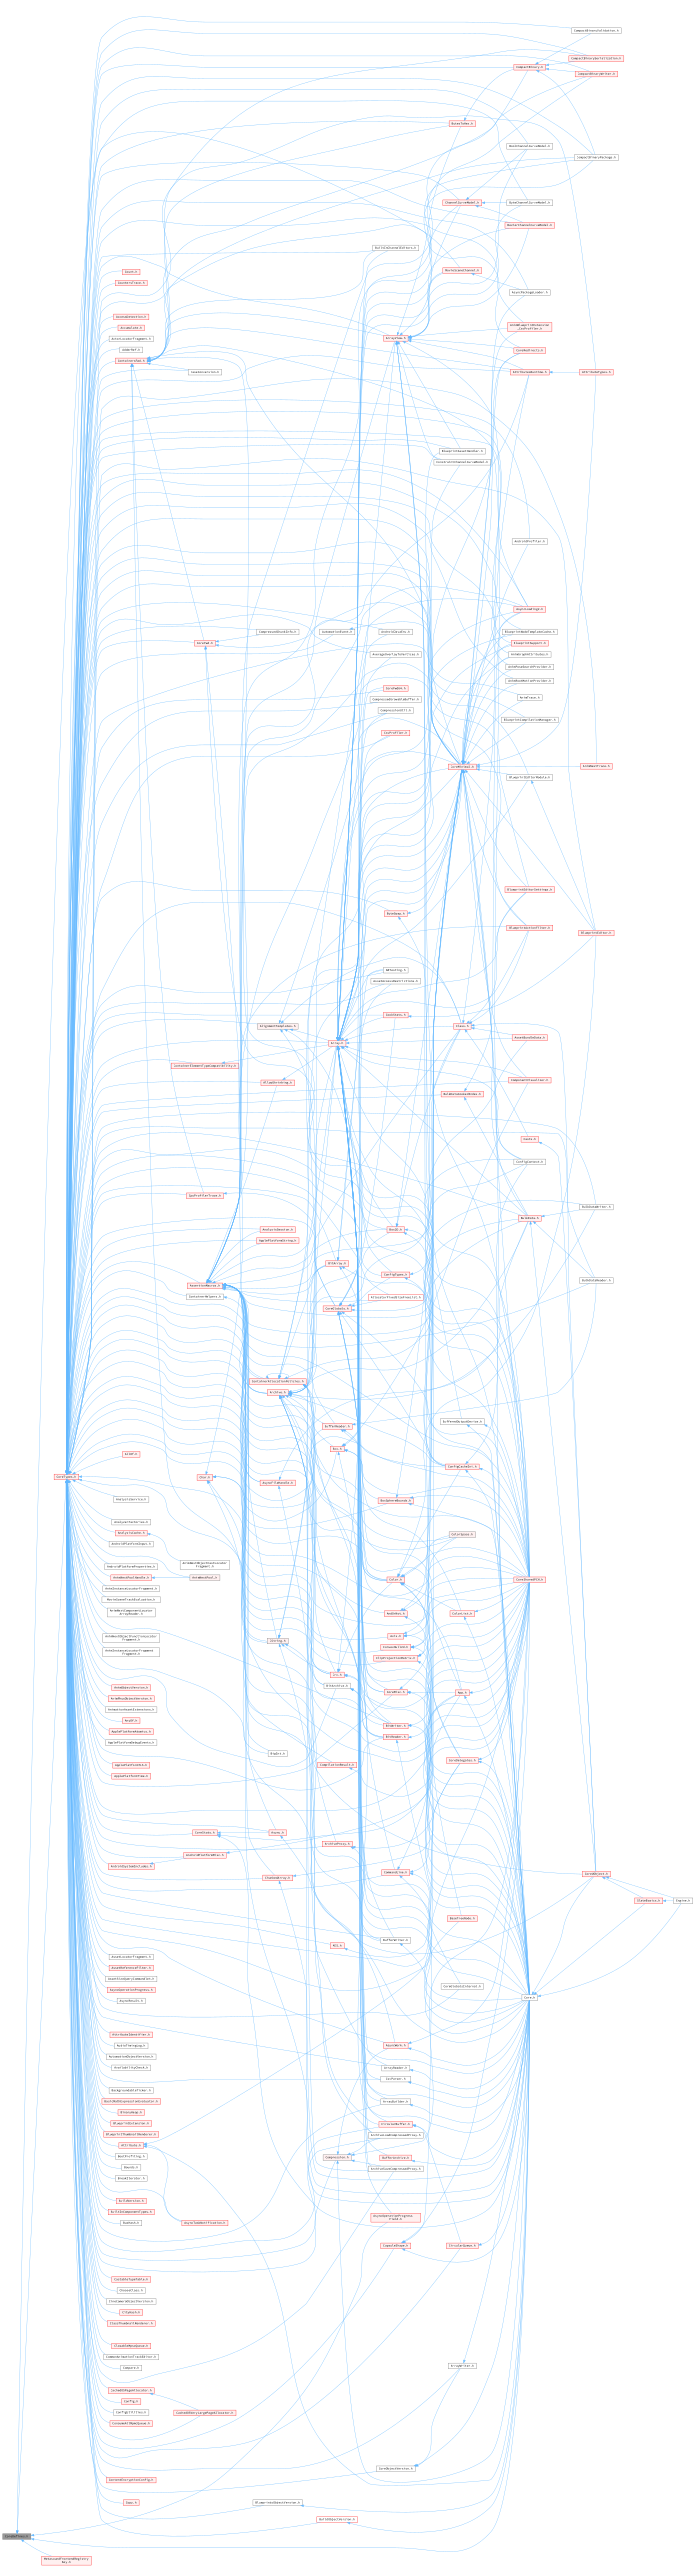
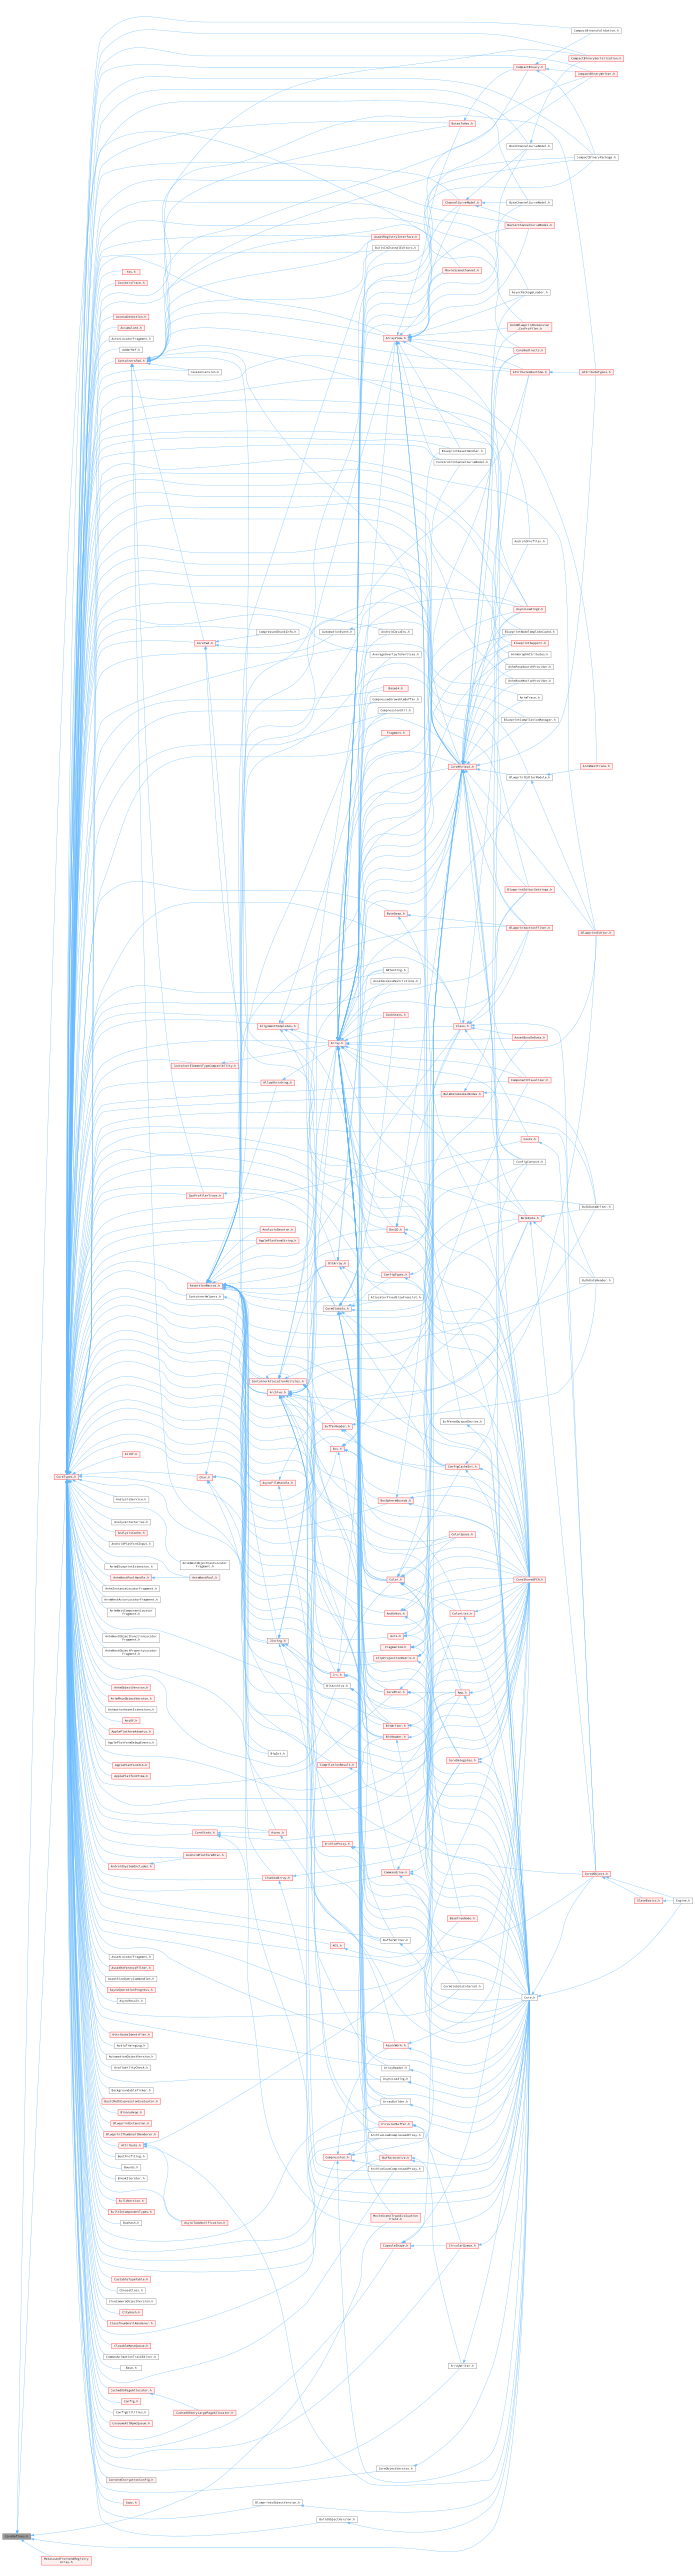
(558, 64) -> (549, 95)
none -> (396, 237)
(131, 272) -> (131, 272)
(501, 283) -> (467, 317)
(396, 688) -> (396, 688)
(396, 733) -> (396, 733)
(530, 767) -> (565, 772)
(442, 866) -> (458, 920)
none -> (360, 870)
(512, 999) -> (513, 1049)
(278, 1026) -> (278, 1026)
(495, 1155) -> (564, 1119)
none -> (188, 1206)
(319, 1291) -> none
(396, 1297) -> (396, 1297)
(337, 1309) -> (337, 1309)
none -> (139, 1472)
(516, 1498) -> none
(462, 1535) -> (462, 1535)
(166, 1547) -> (140, 1508)
(131, 1567) -> (131, 1567)
(131, 1600) -> (131, 1600)
(131, 1612) -> (131, 1612)
(396, 1647) -> (396, 1647)
(131, 1652) -> (131, 1652)
none -> (181, 1801)
(386, 1819) -> (375, 1766)
(590, 1948) -> none
(396, 2079) -> (396, 2079)
(337, 2158) -> (337, 2158)
(517, 2182) -> (430, 2246)
(396, 2218) -> (396, 2218)
none -> (102, 2328)
(131, 2368) -> (131, 2368)
(435, 2417) -> (435, 2259)
(131, 2480) -> (131, 2480)
(337, 2520) -> (337, 2520)
(66, 2561) -> (66, 2561)
